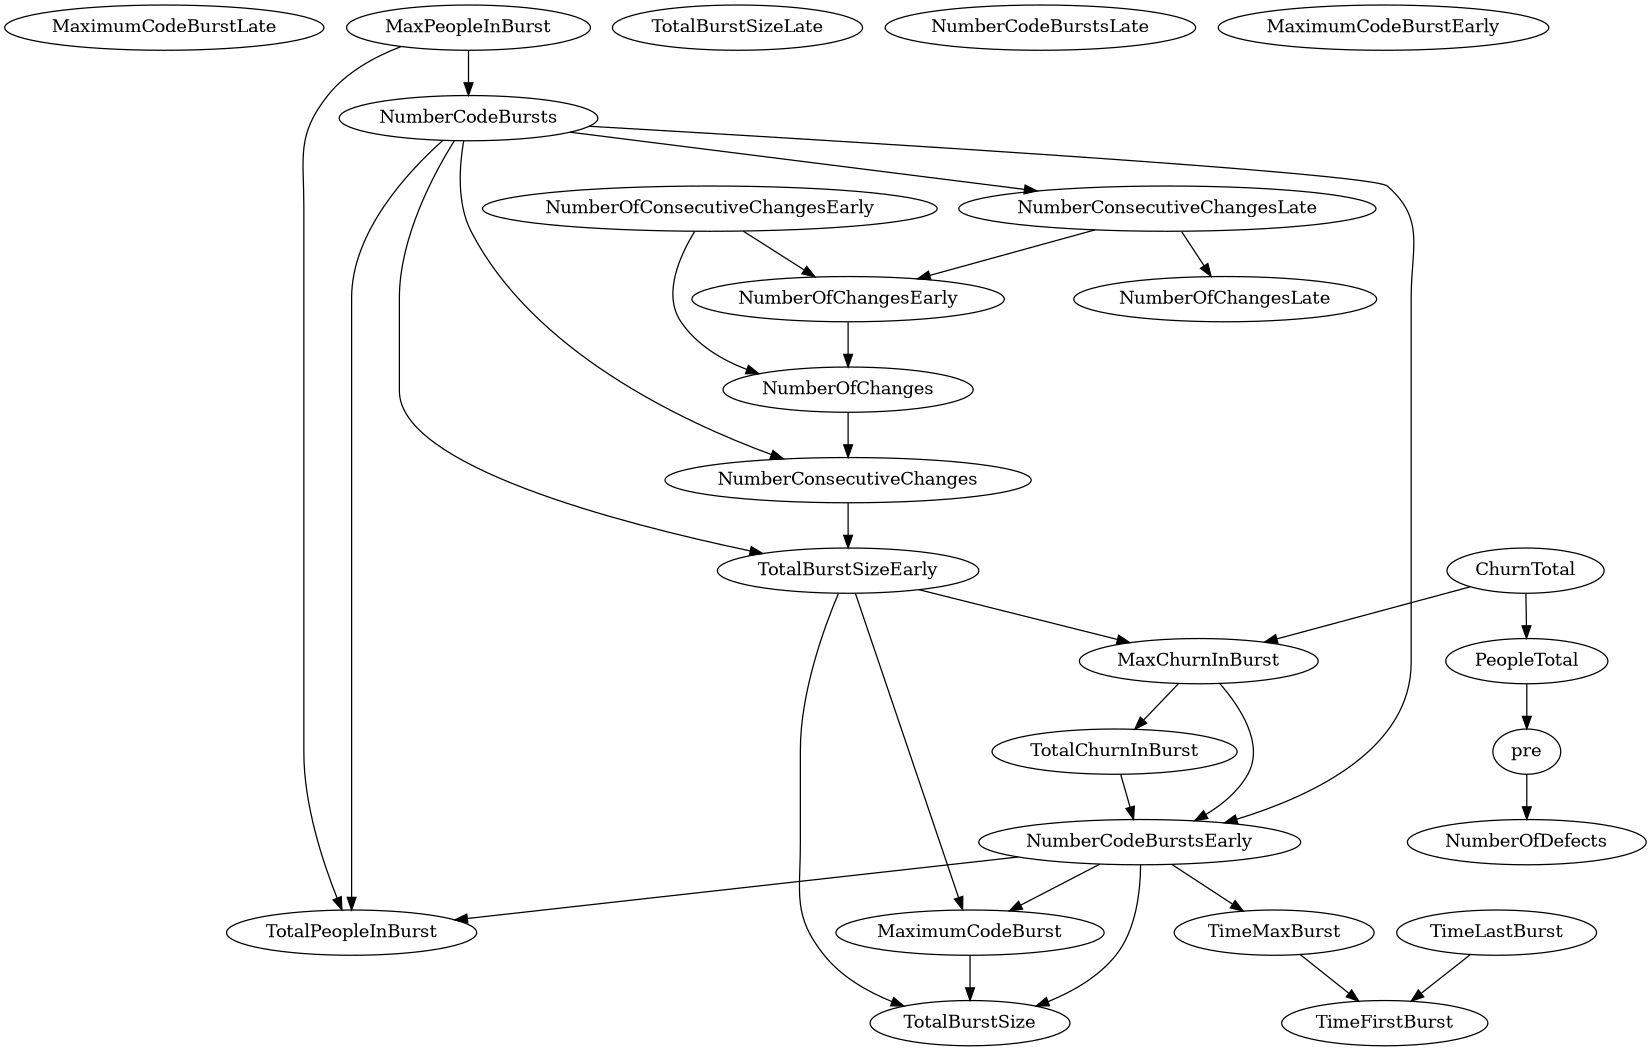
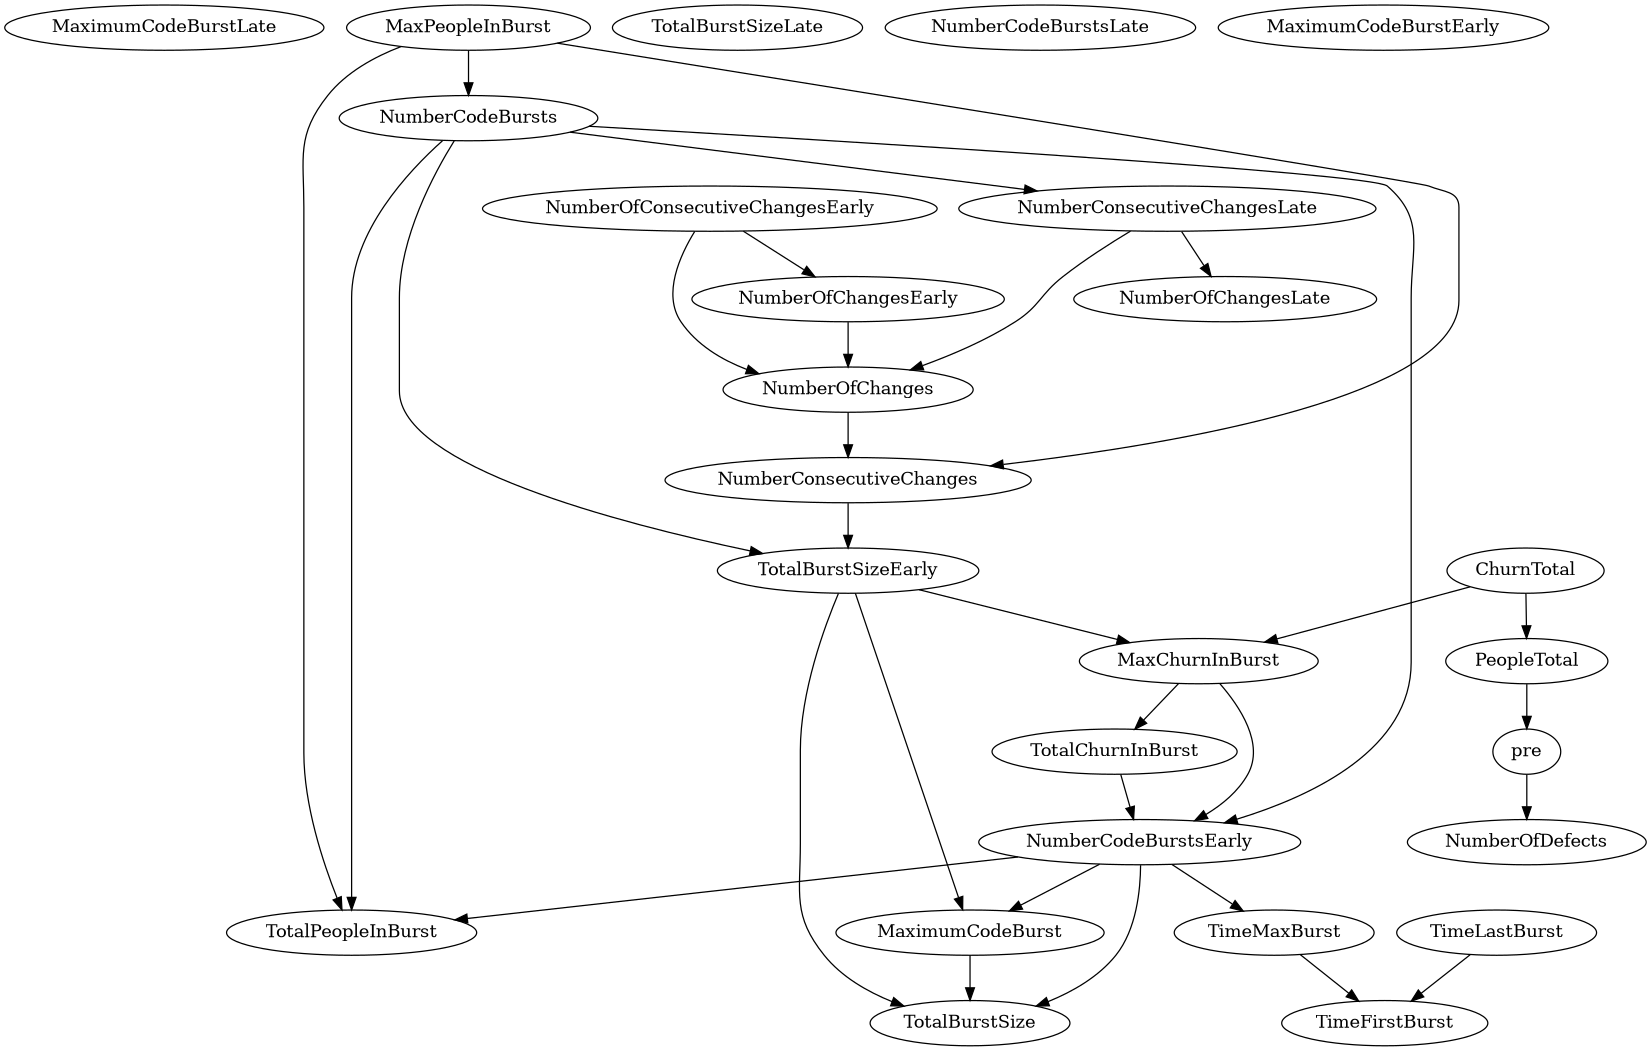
(1012, 253) -> (1033, 308)
(564, 341) -> (1308, 165)
